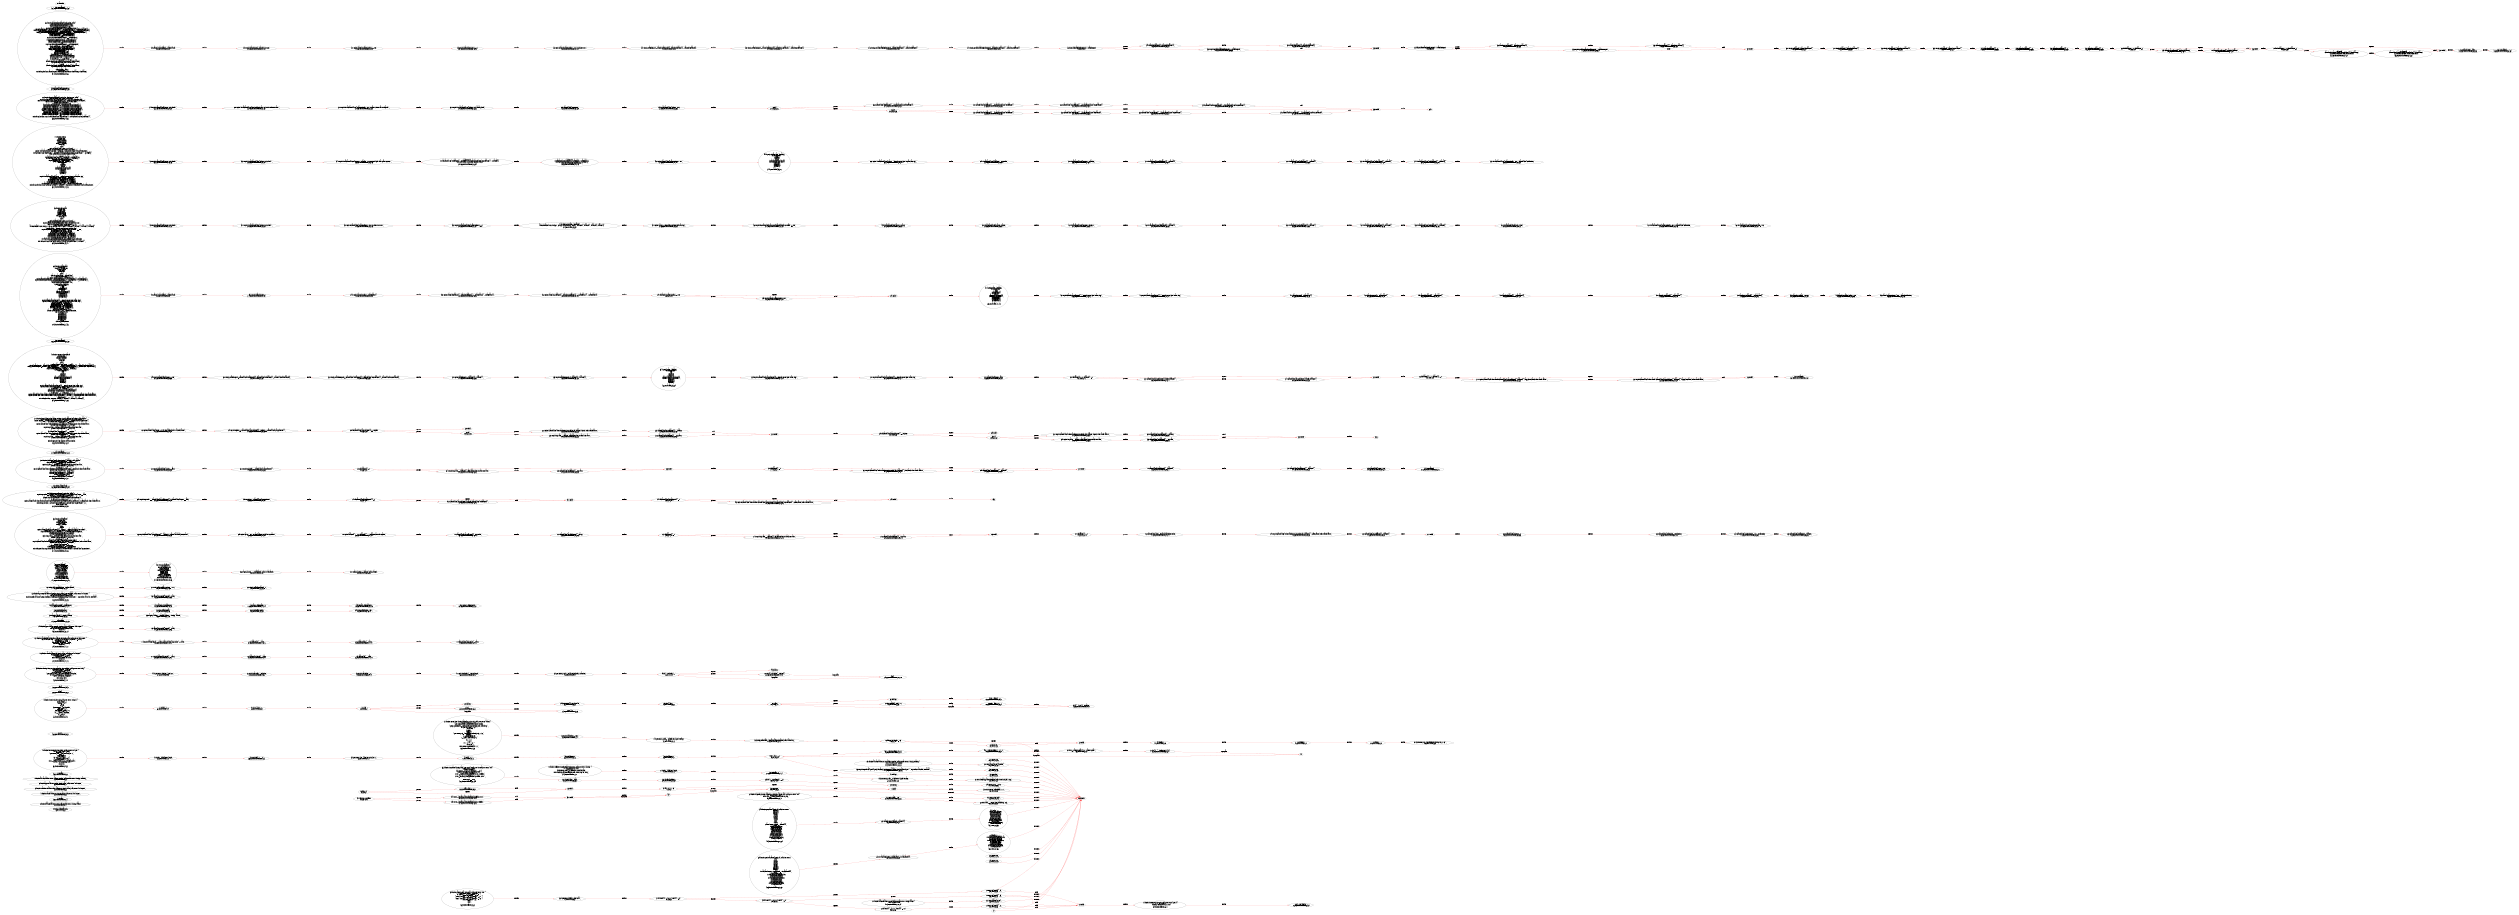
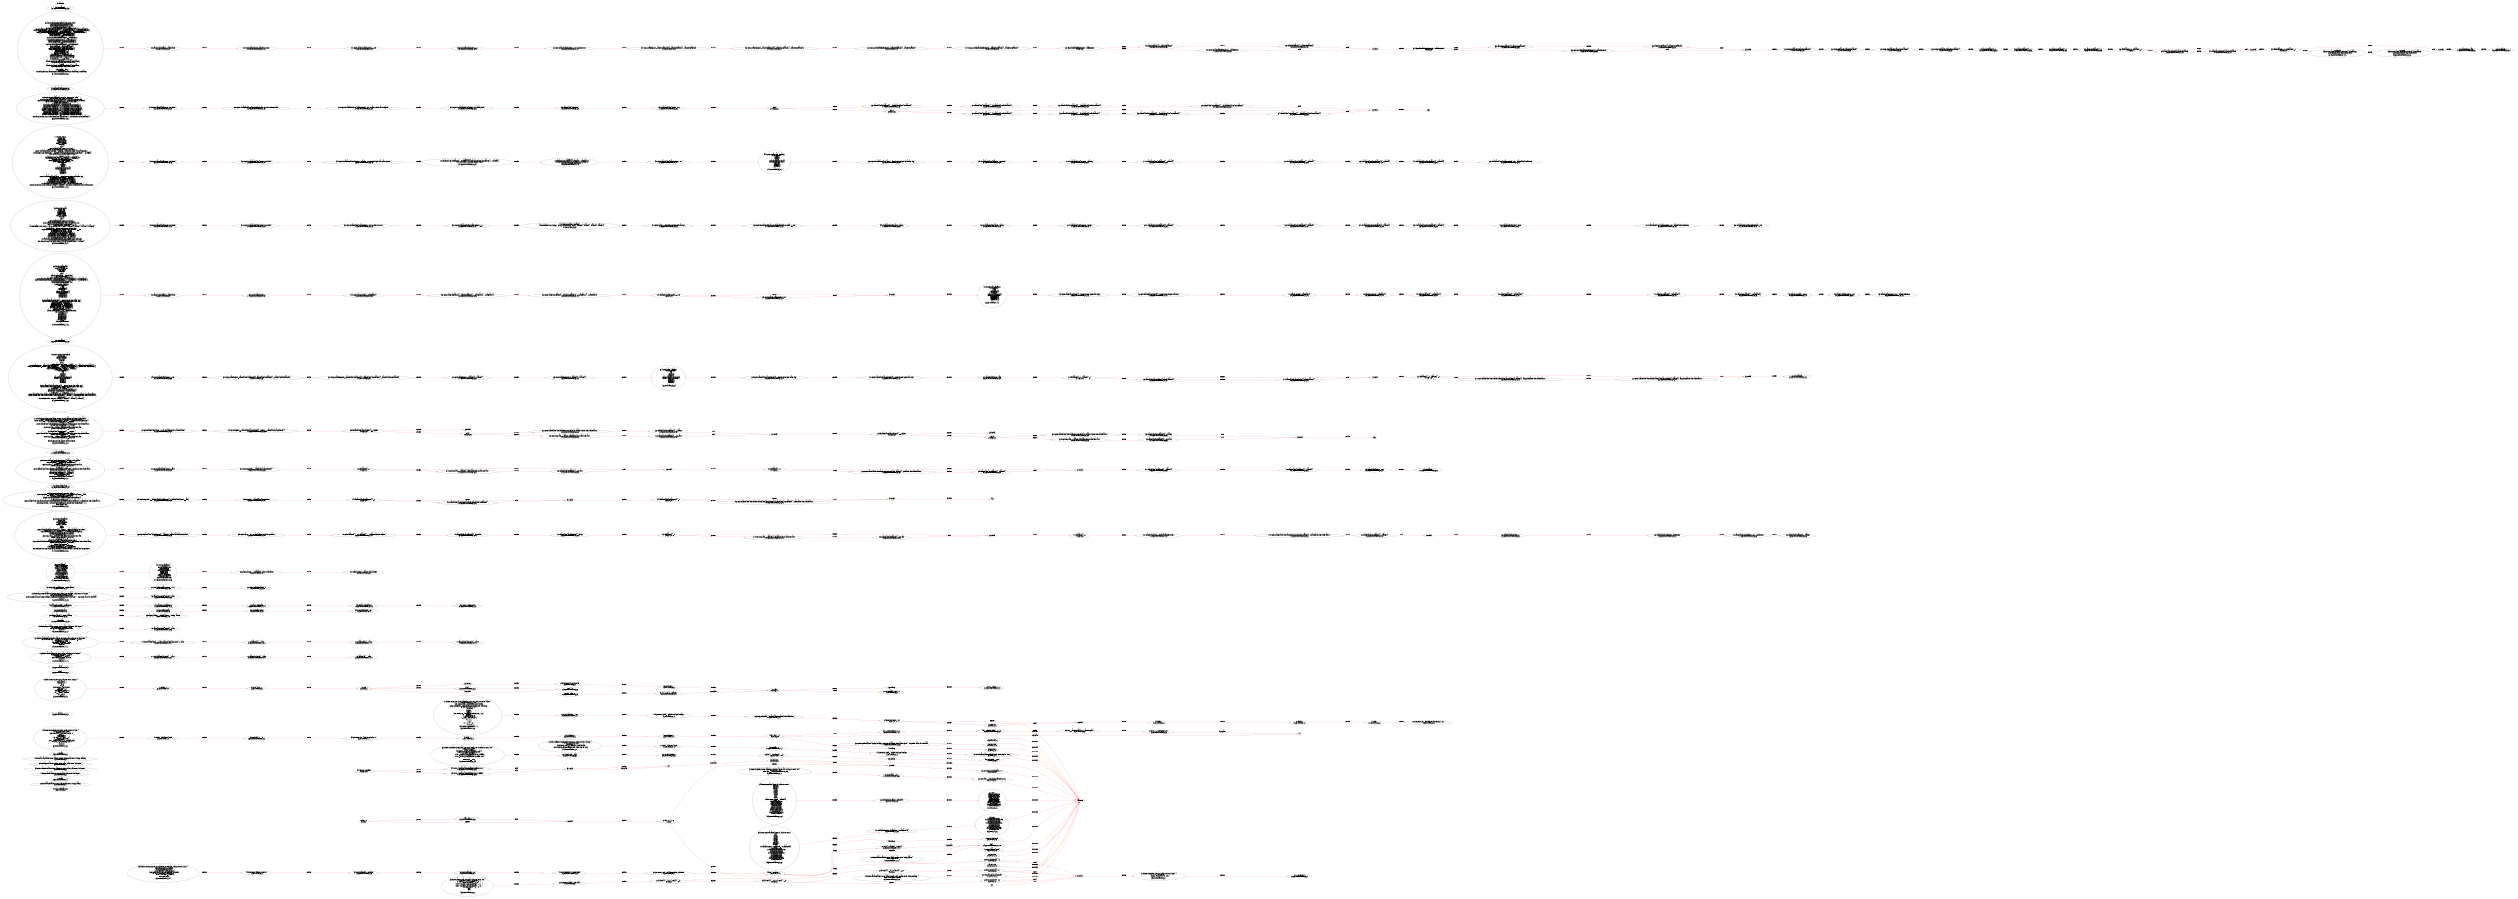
(943, 704) -> none
(722, 789) -> (709, 866)
(944, 798) -> (939, 840)
